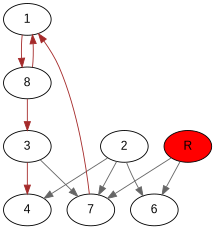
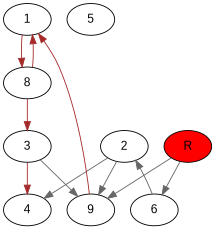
none -> (91, 19)
(132, 175) -> (147, 181)
(91, 210) -> (91, 210)
